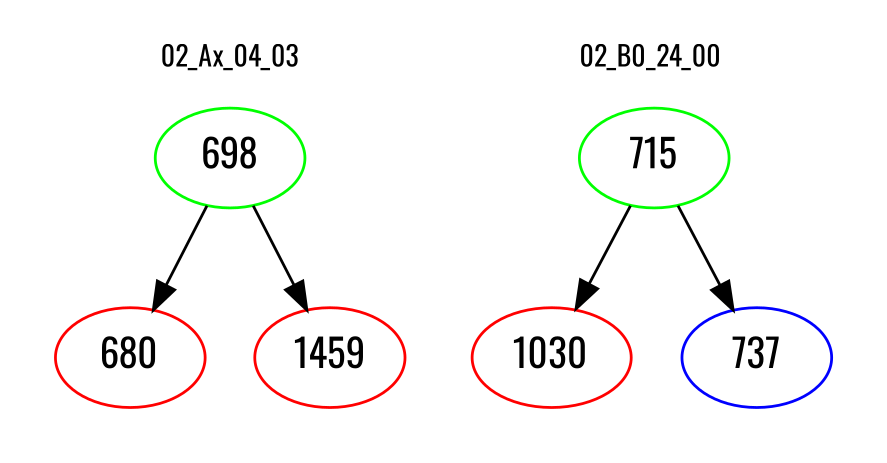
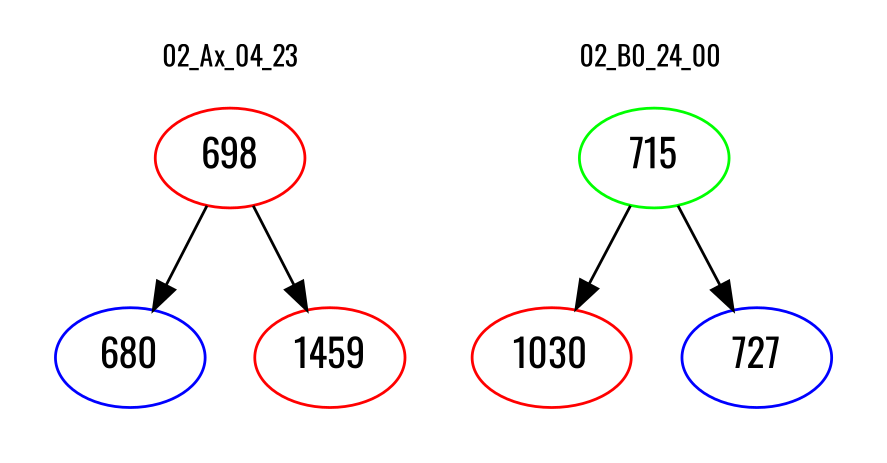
(230, 60) -> (230, 60)
(230, 158) -> (230, 158)
(130, 358) -> (130, 358)
(757, 358) -> (757, 358)
